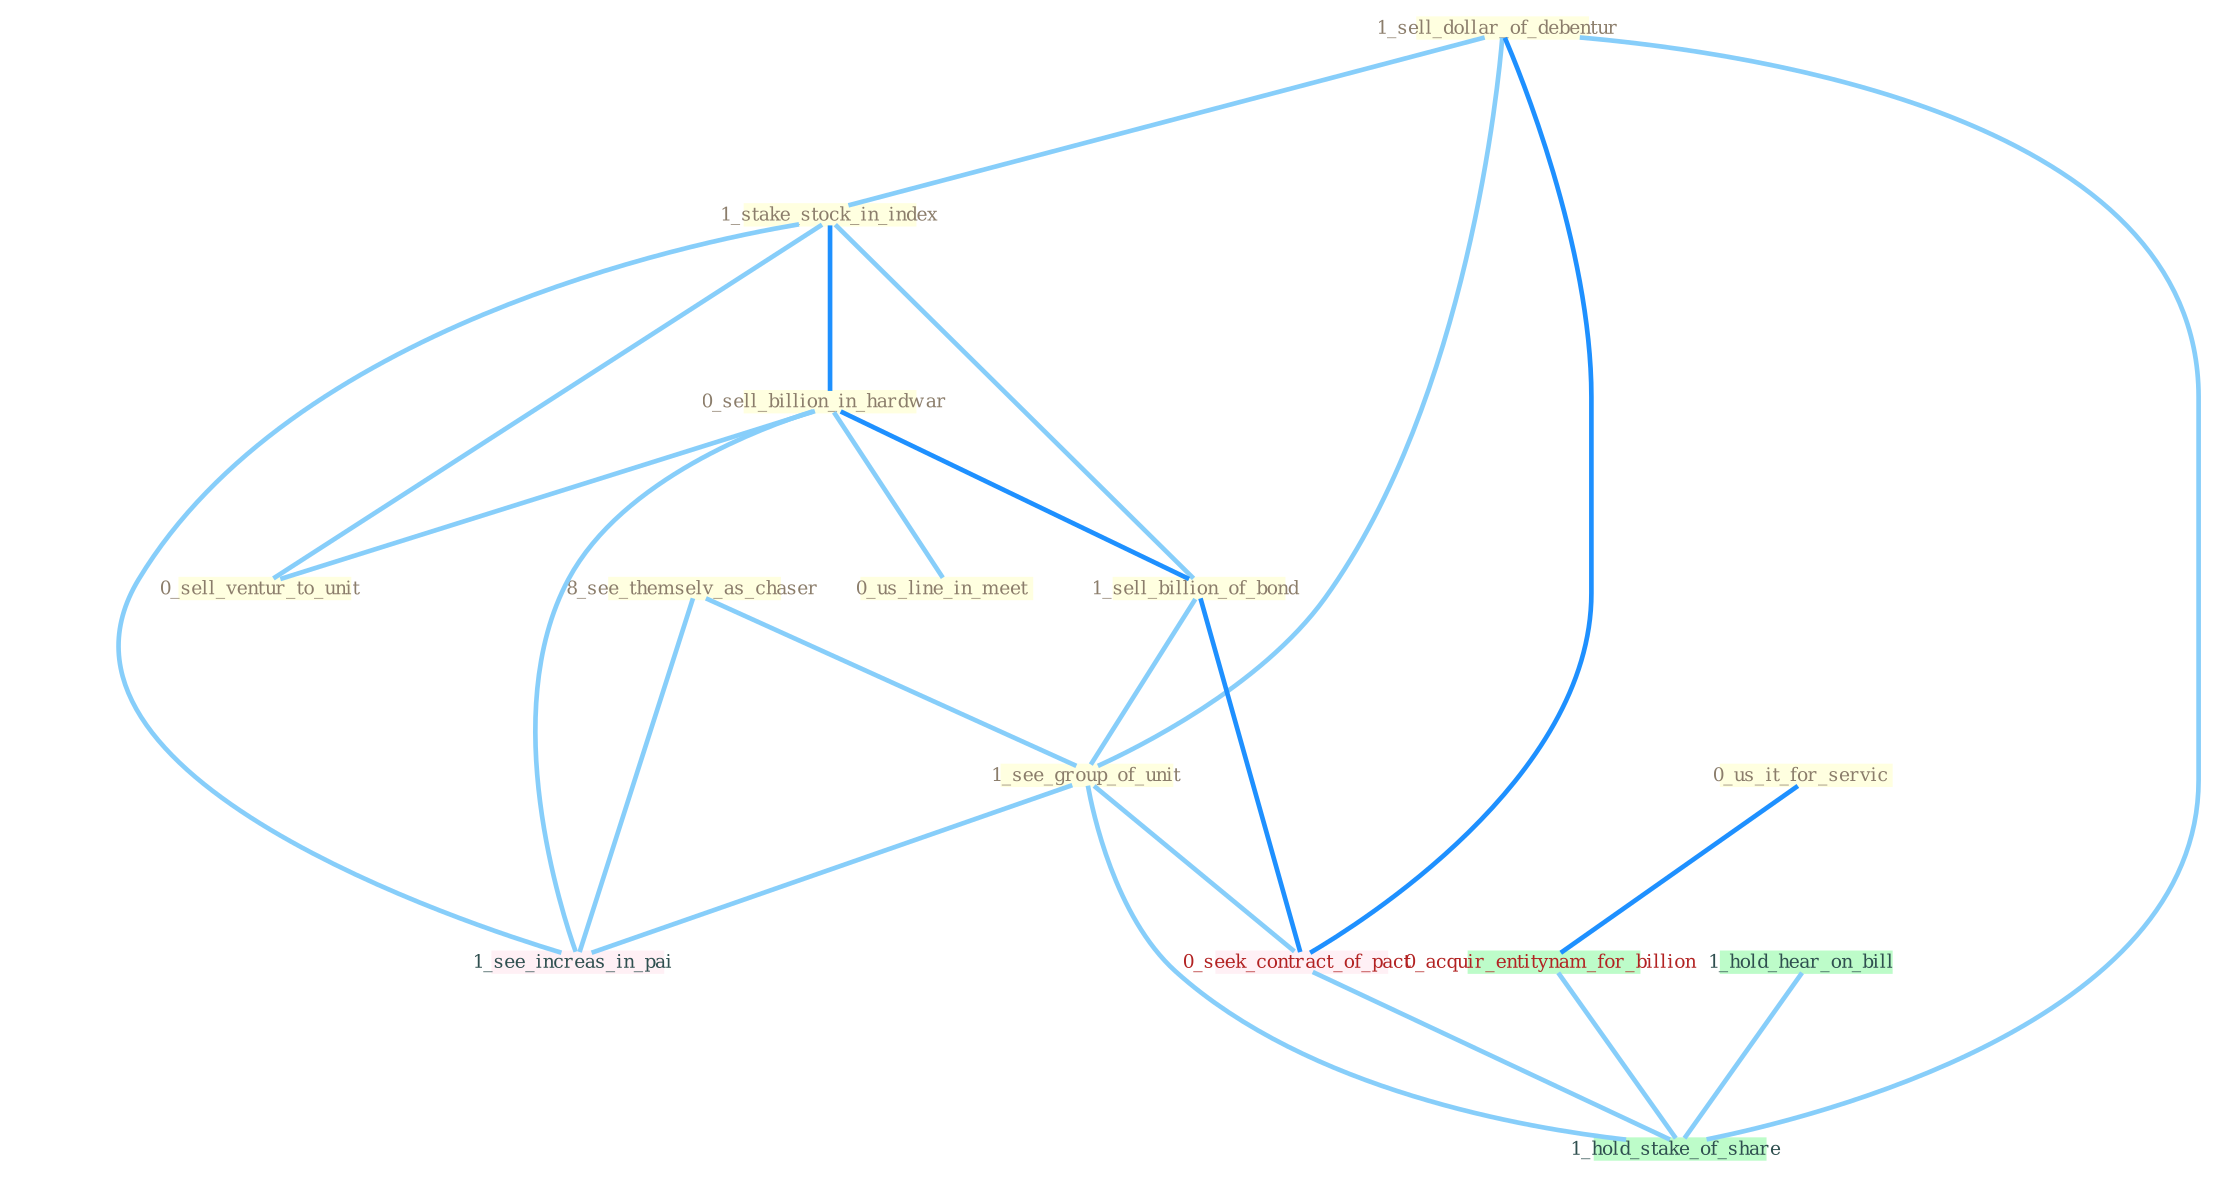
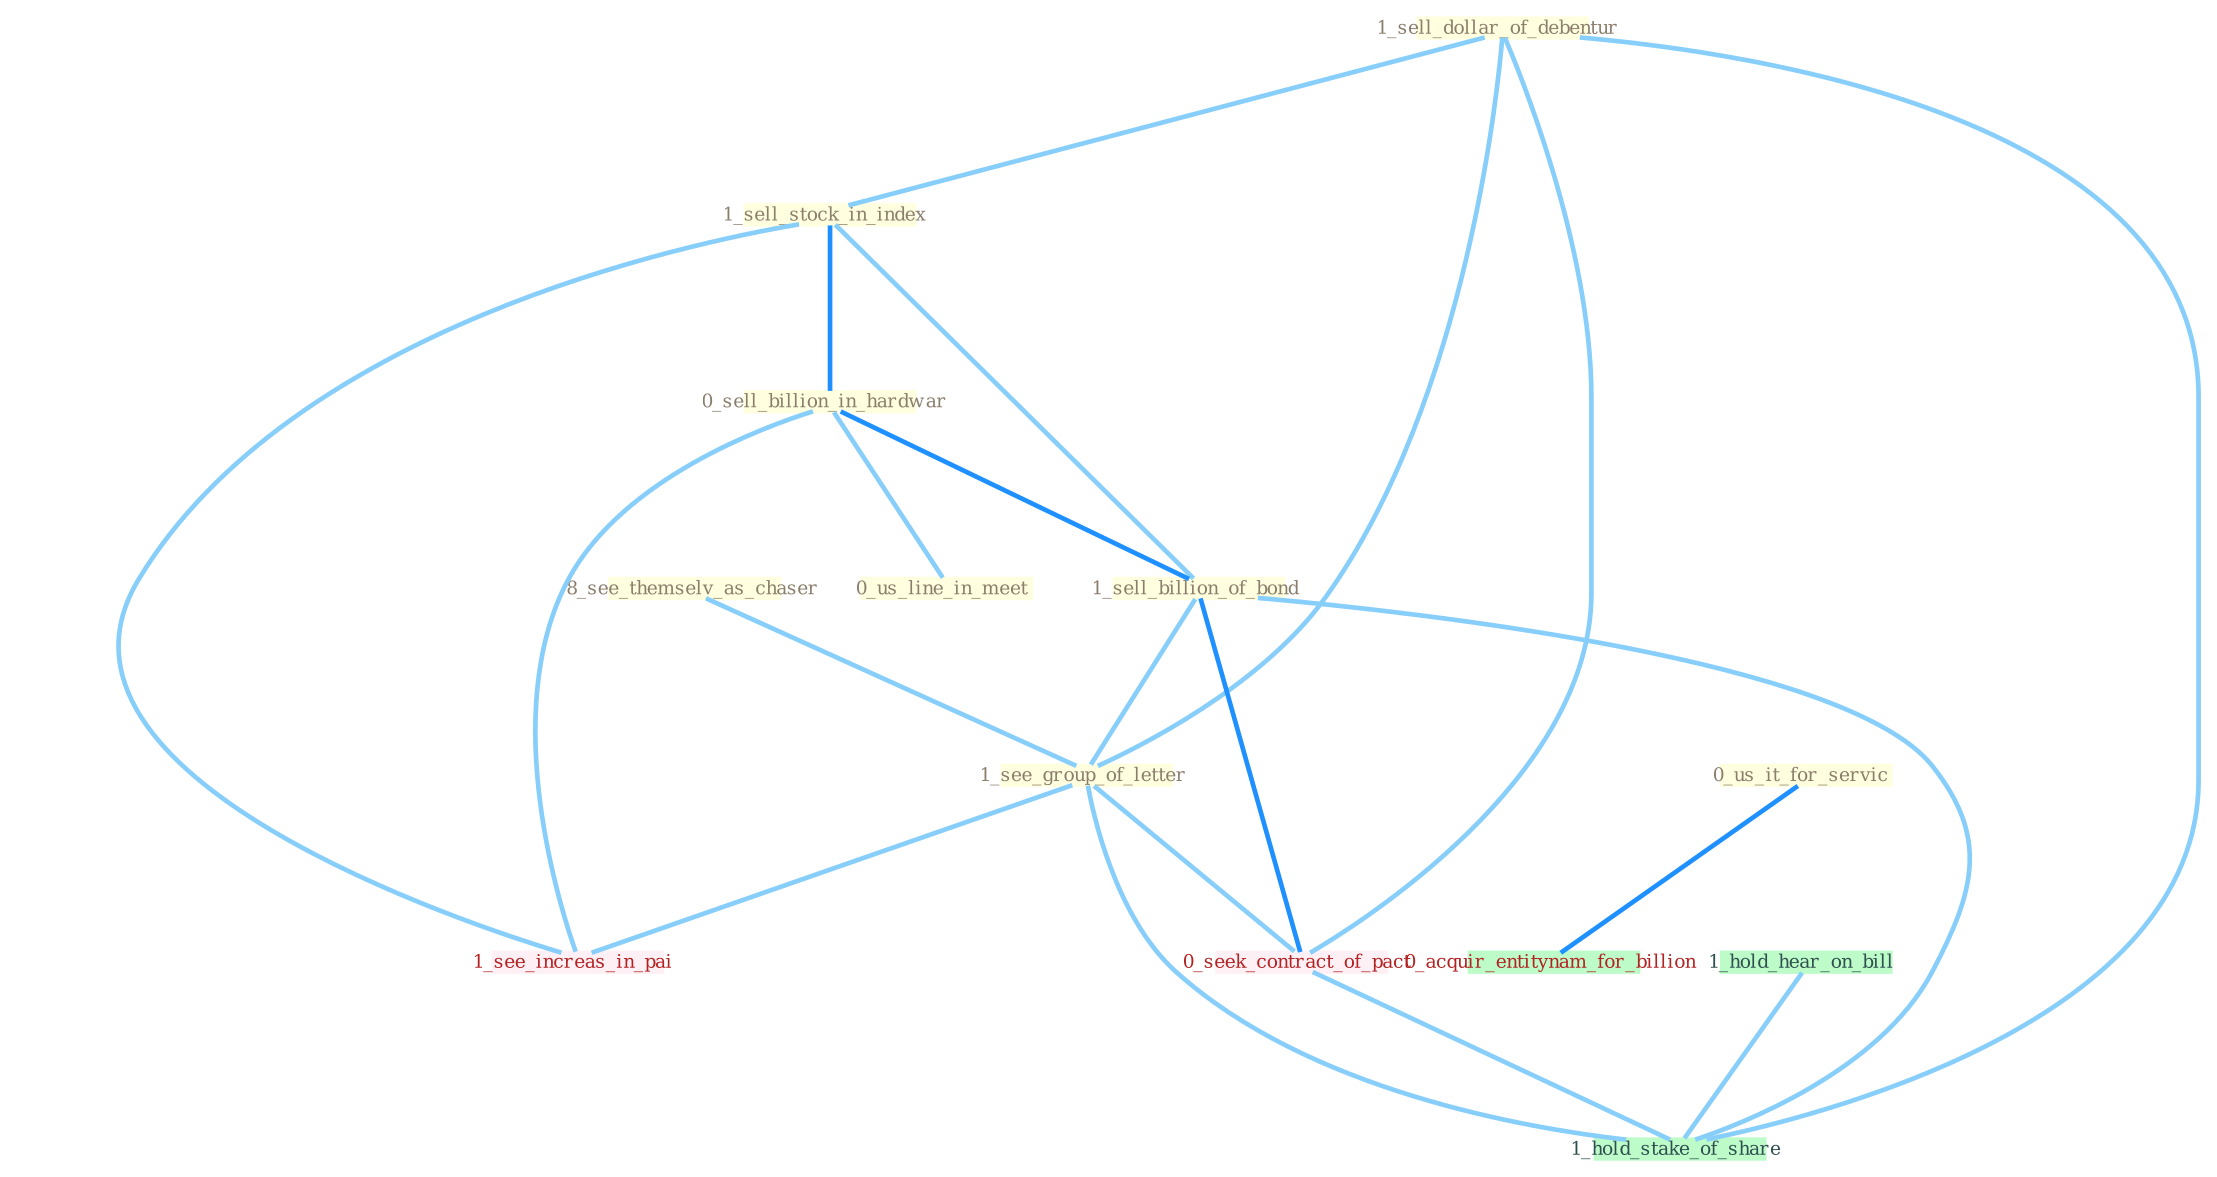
(830, 215) -> (830, 215)
(1591, 547) -> (1591, 547)
(265, 589) -> none
(636, 775) -> none
(1087, 775) -> (1087, 775)
(578, 962) -> (578, 962)
(1617, 1056) -> (1855, 715)
